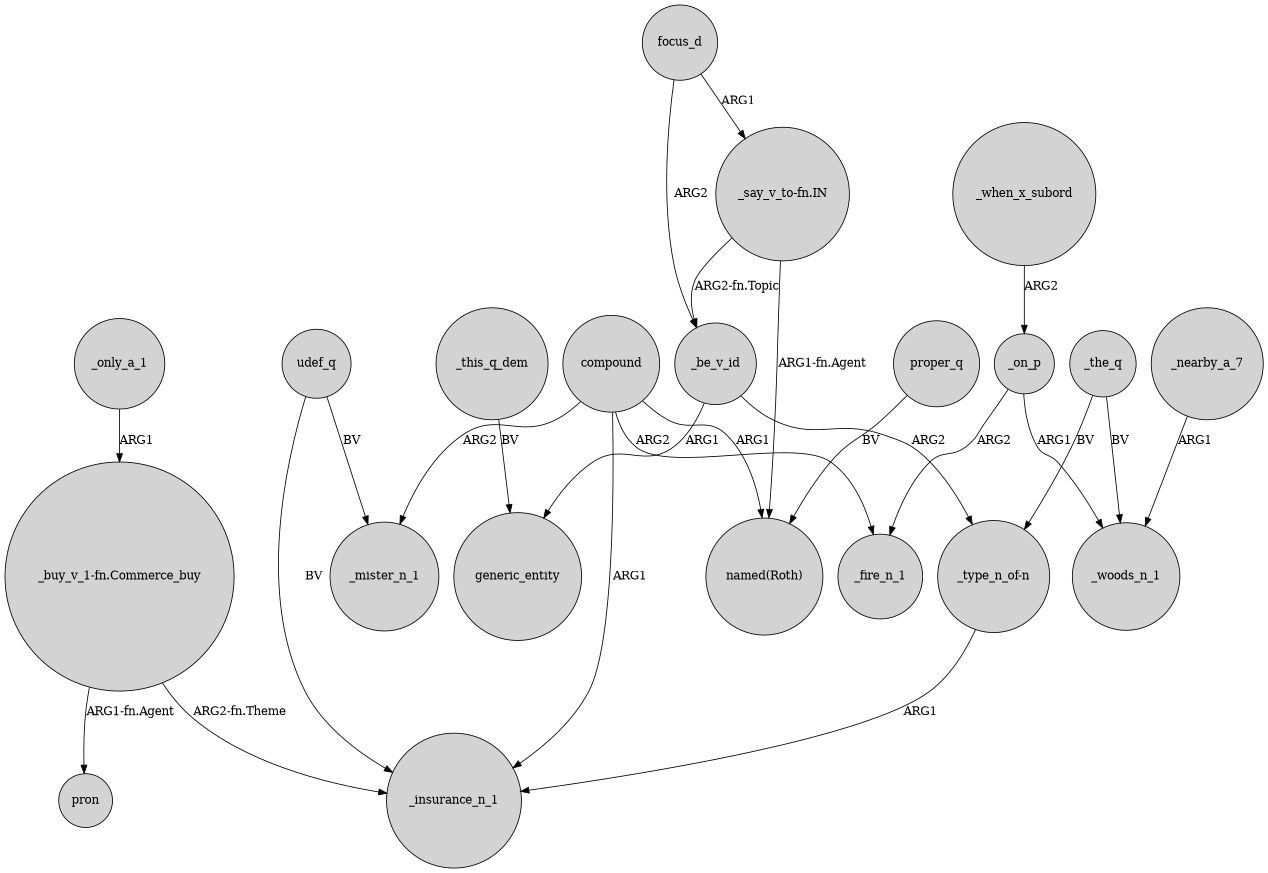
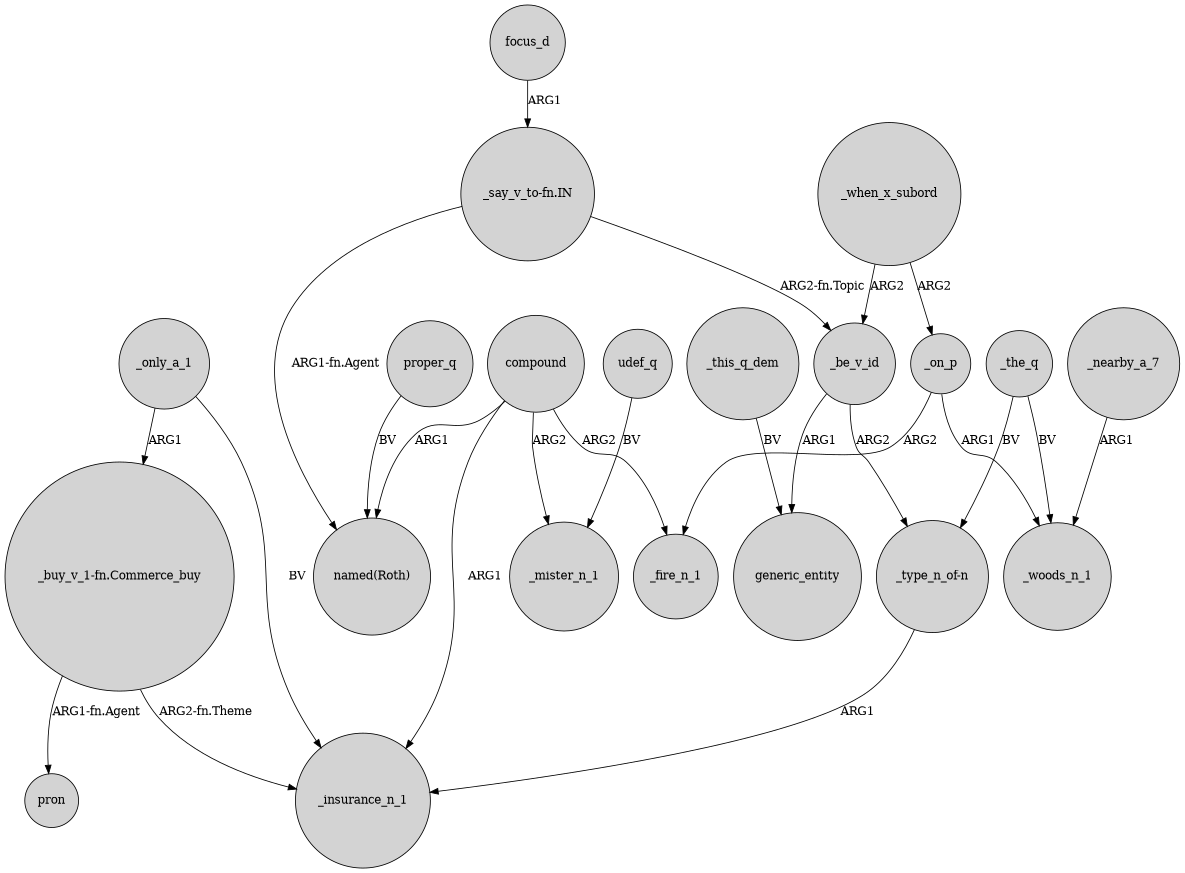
(667, 202) -> (870, 290)
(281, 601) -> (265, 565)
